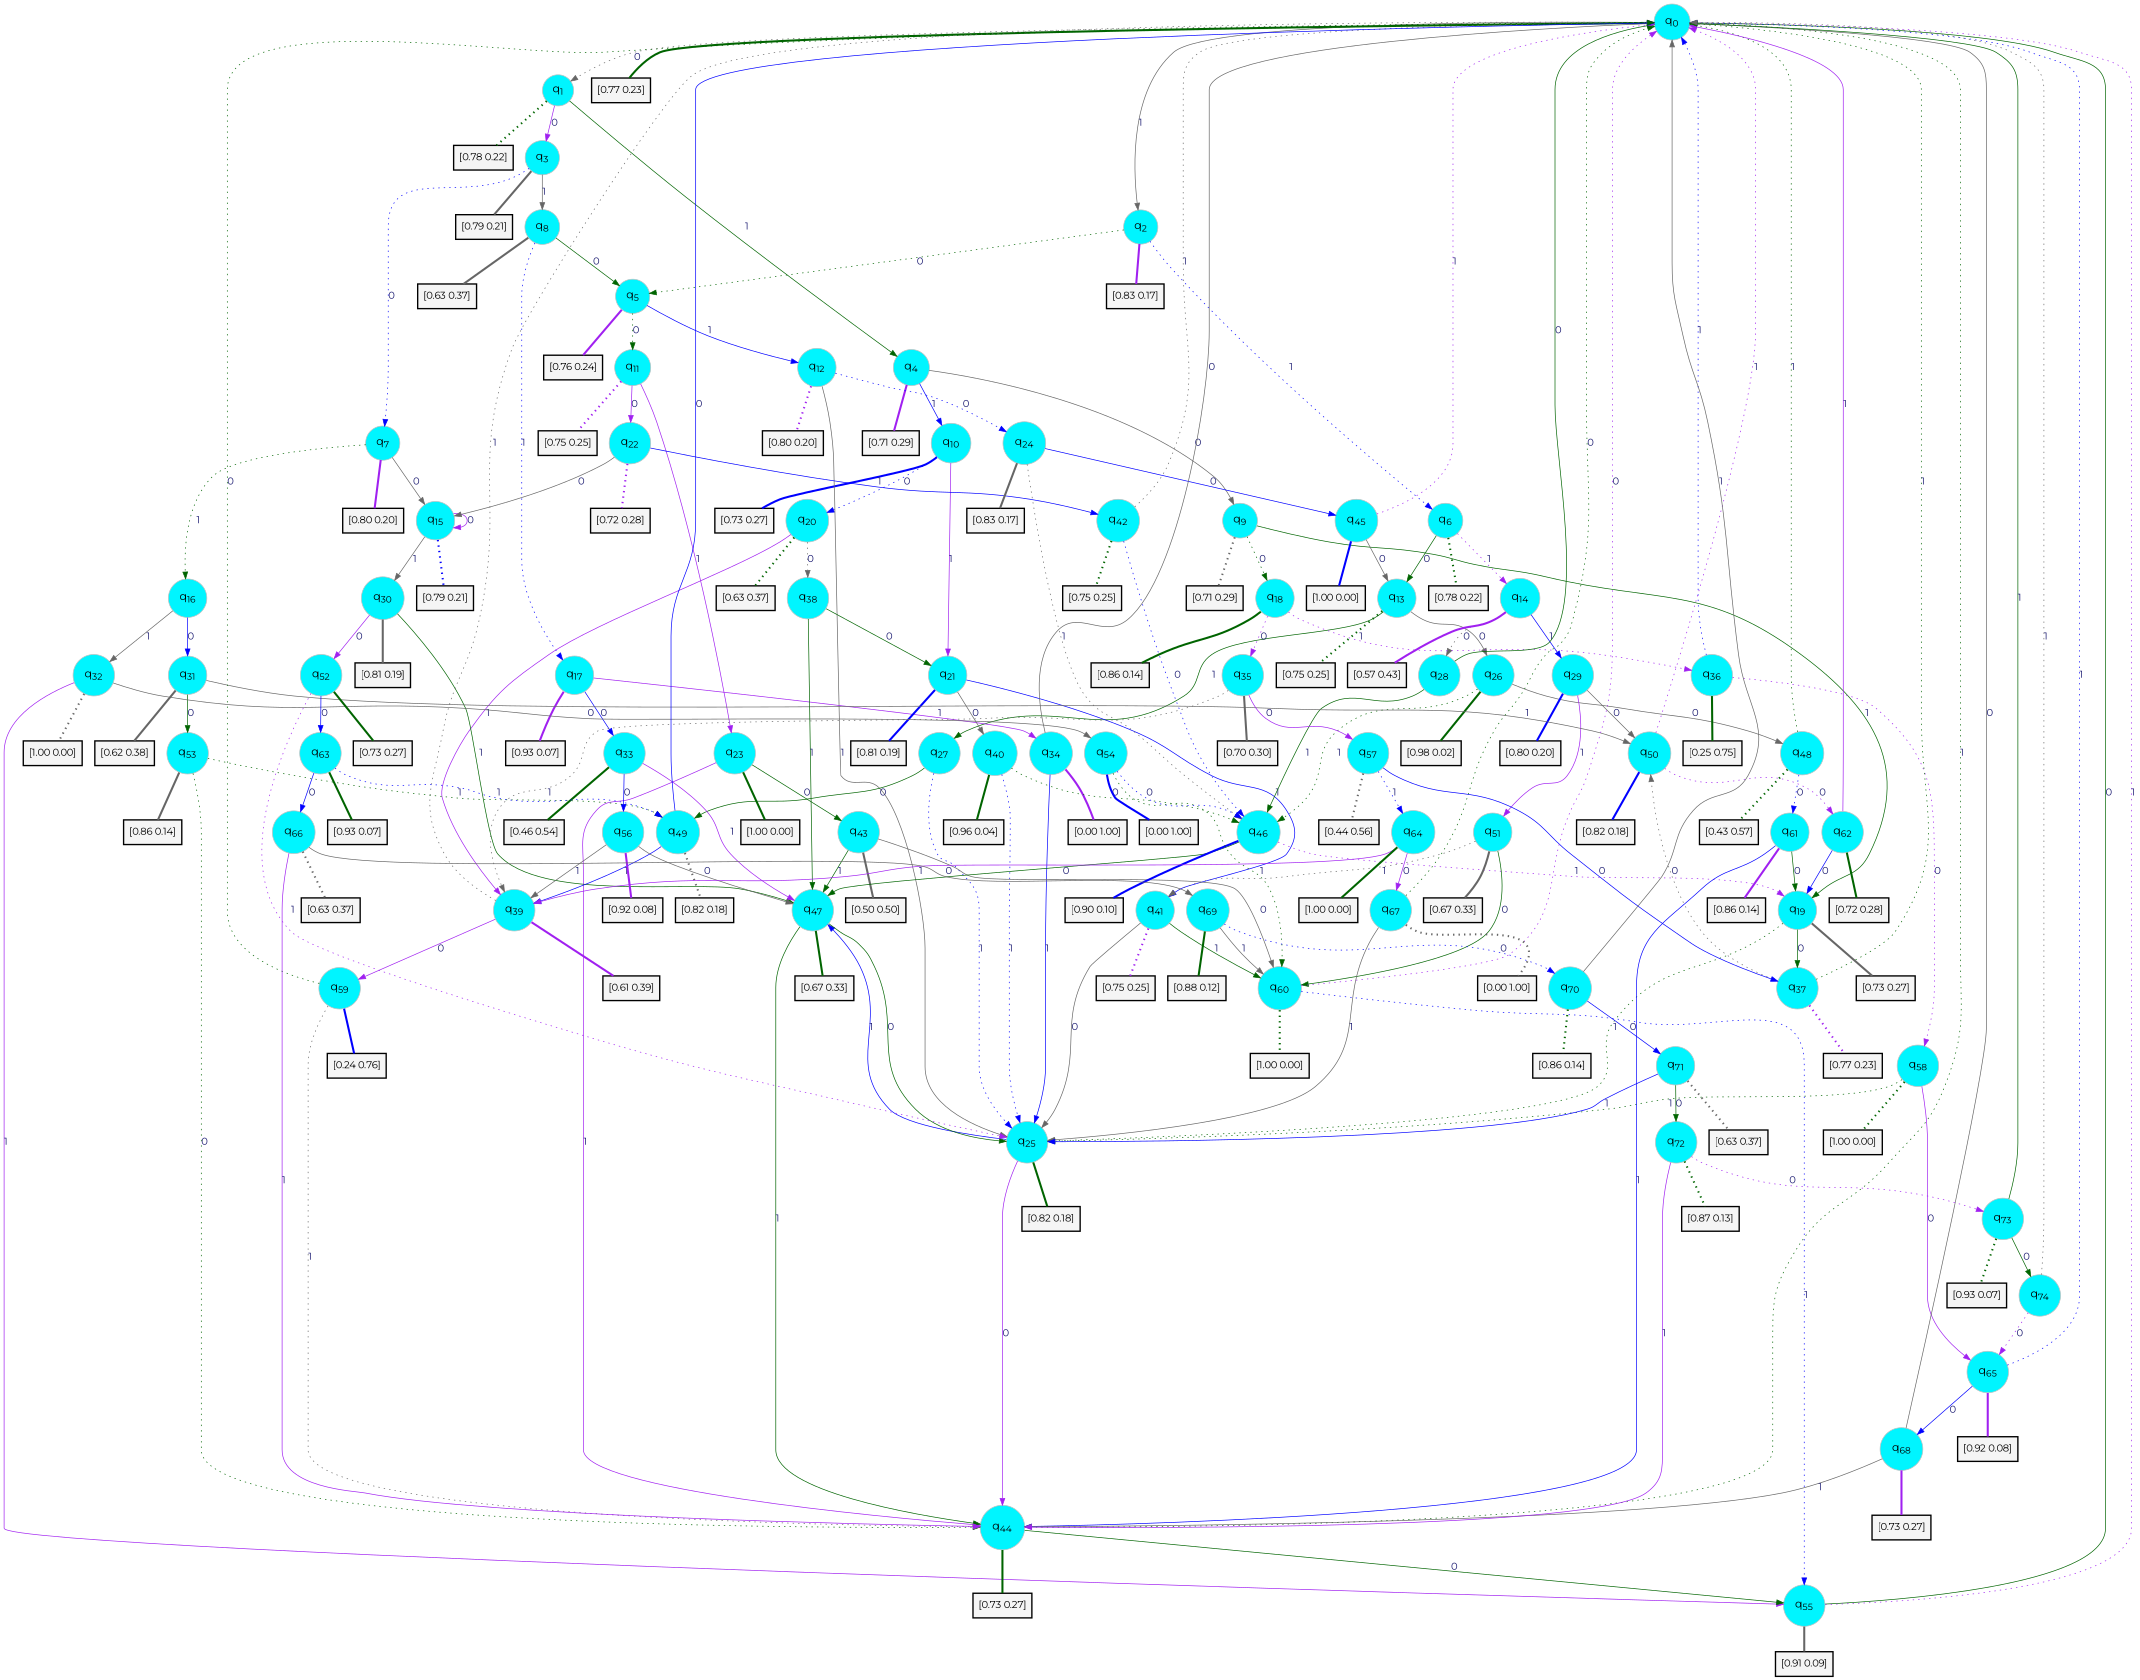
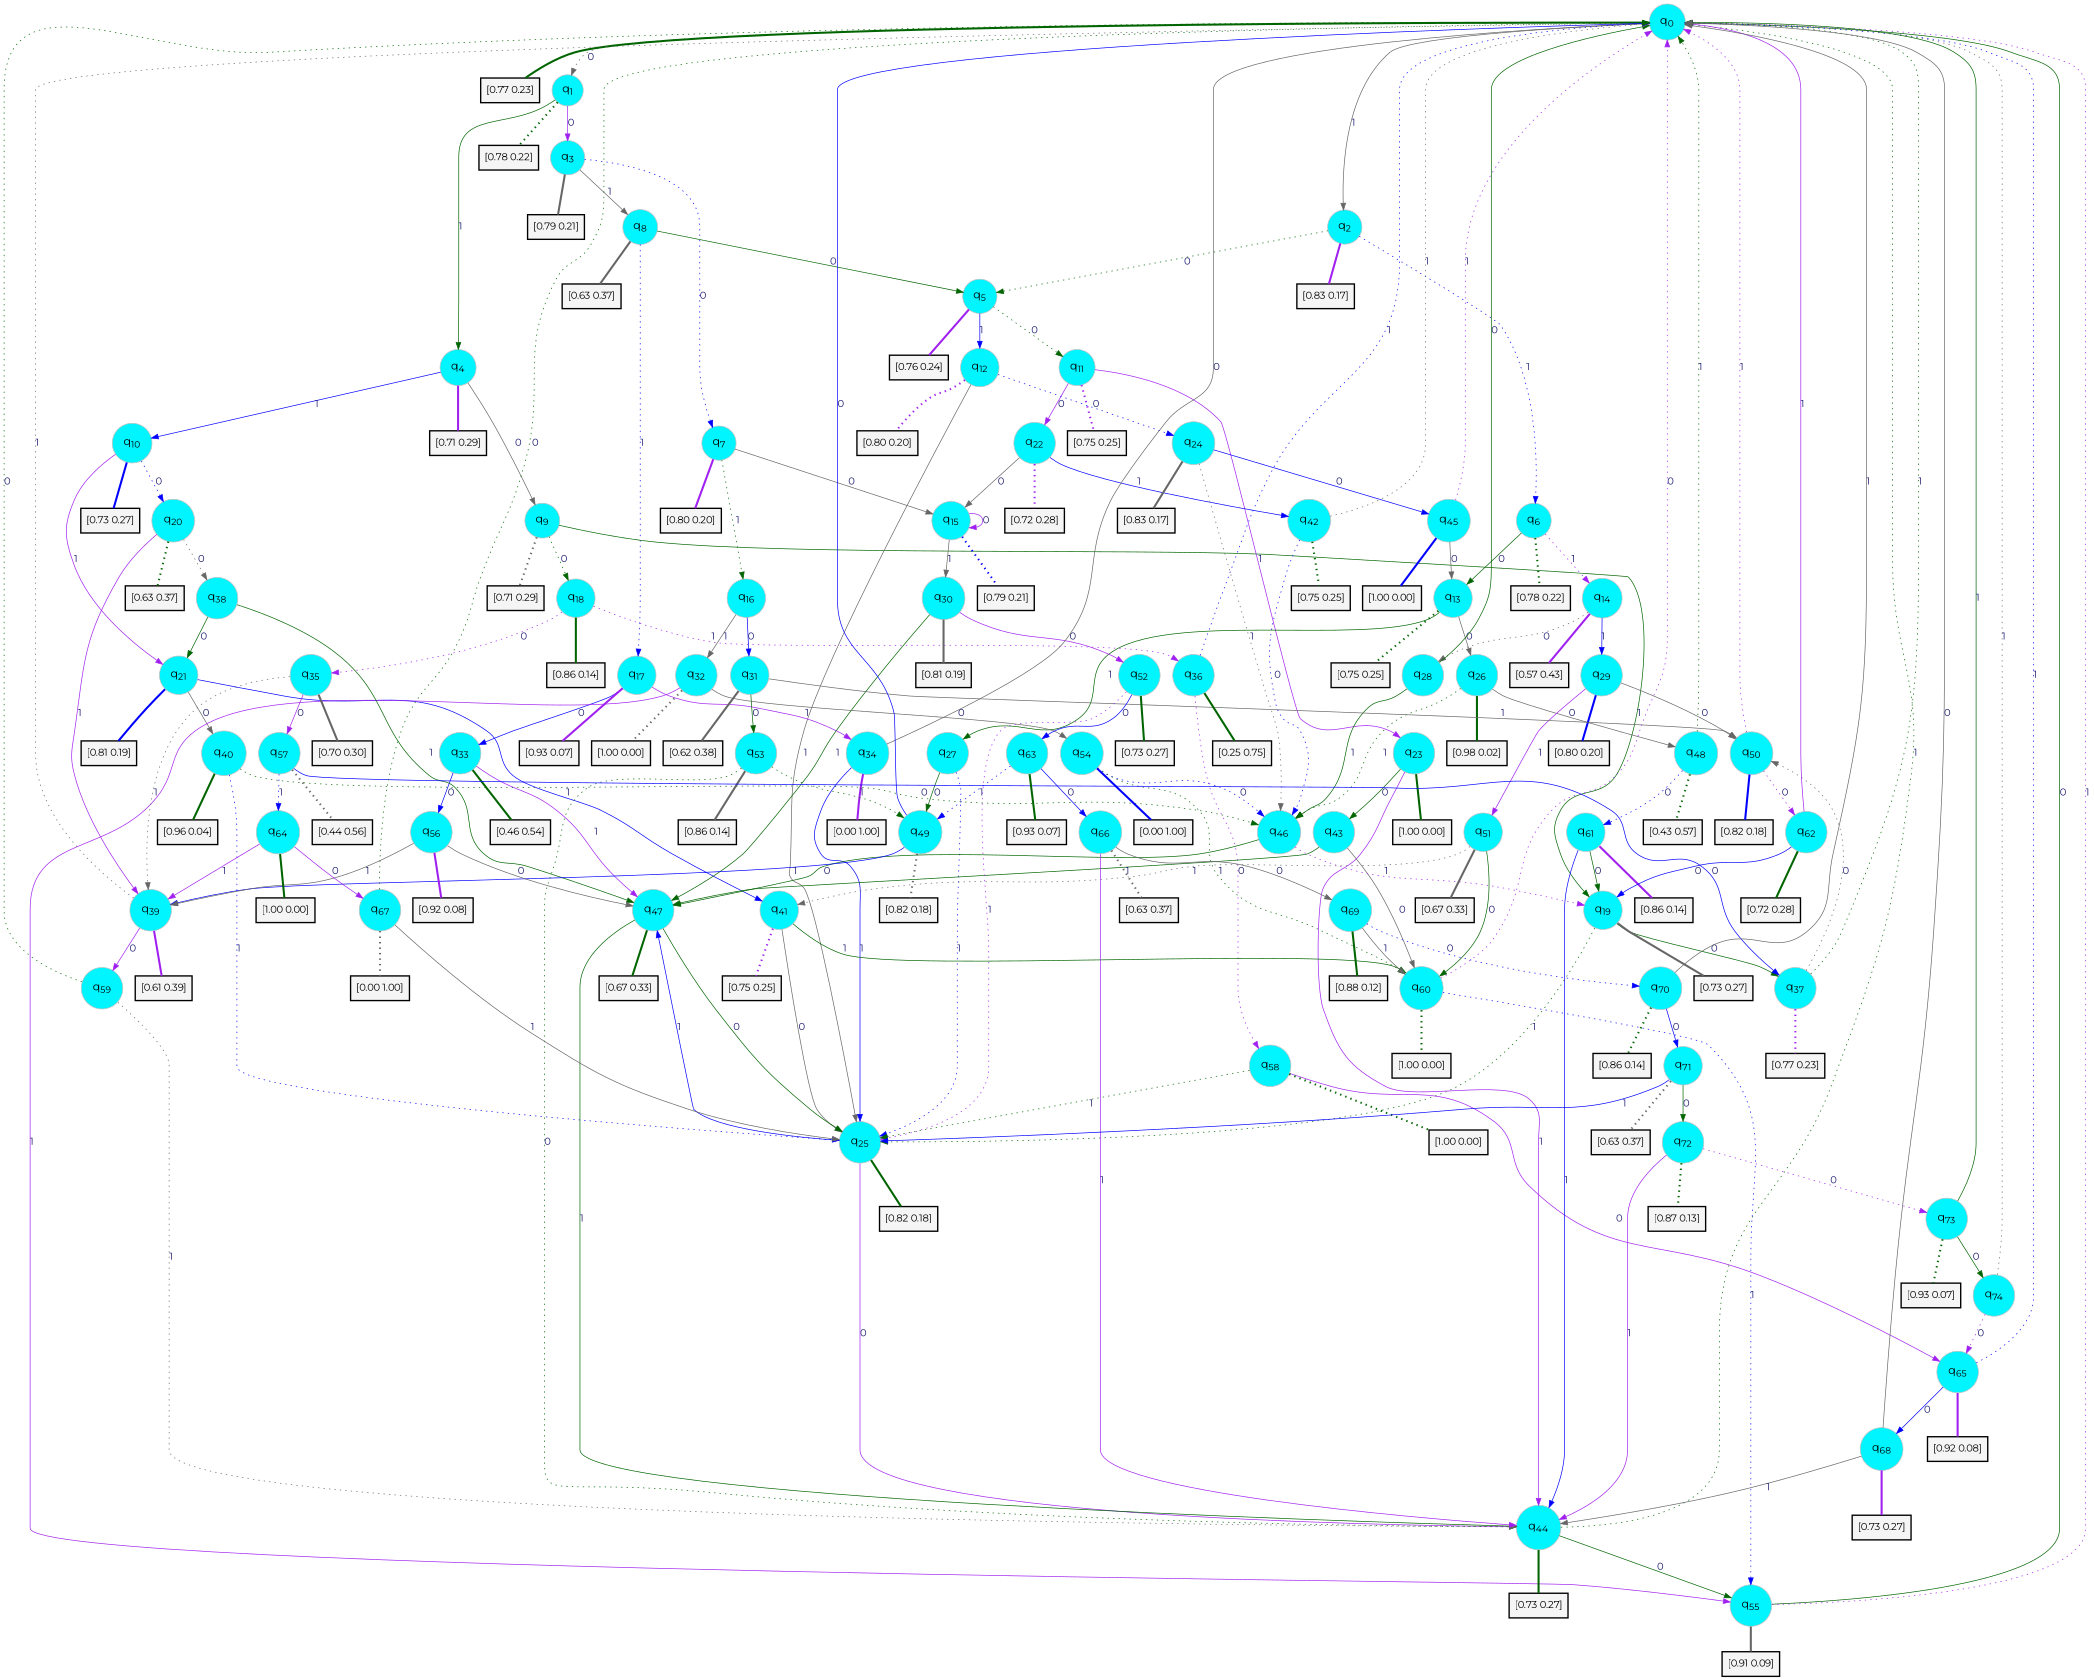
(876, 910) -> none
(1094, 910) -> none
(357, 1066) -> none
